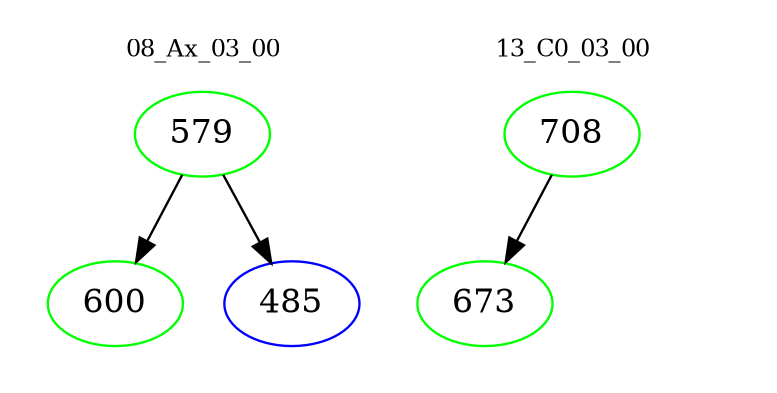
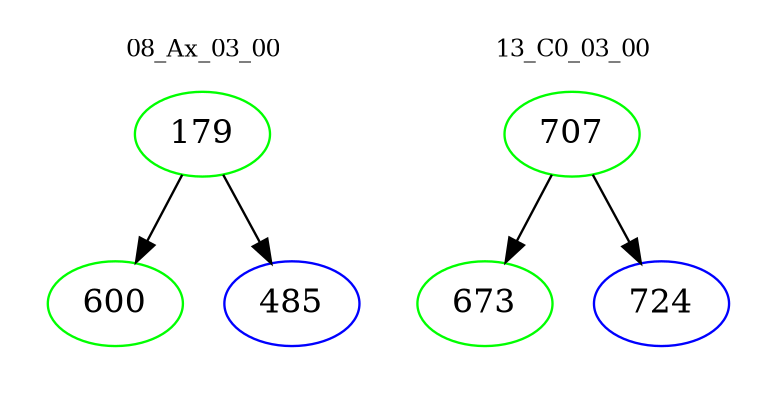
(202, 134) -> (202, 134)
(572, 134) -> (572, 134)
none -> (662, 304)
